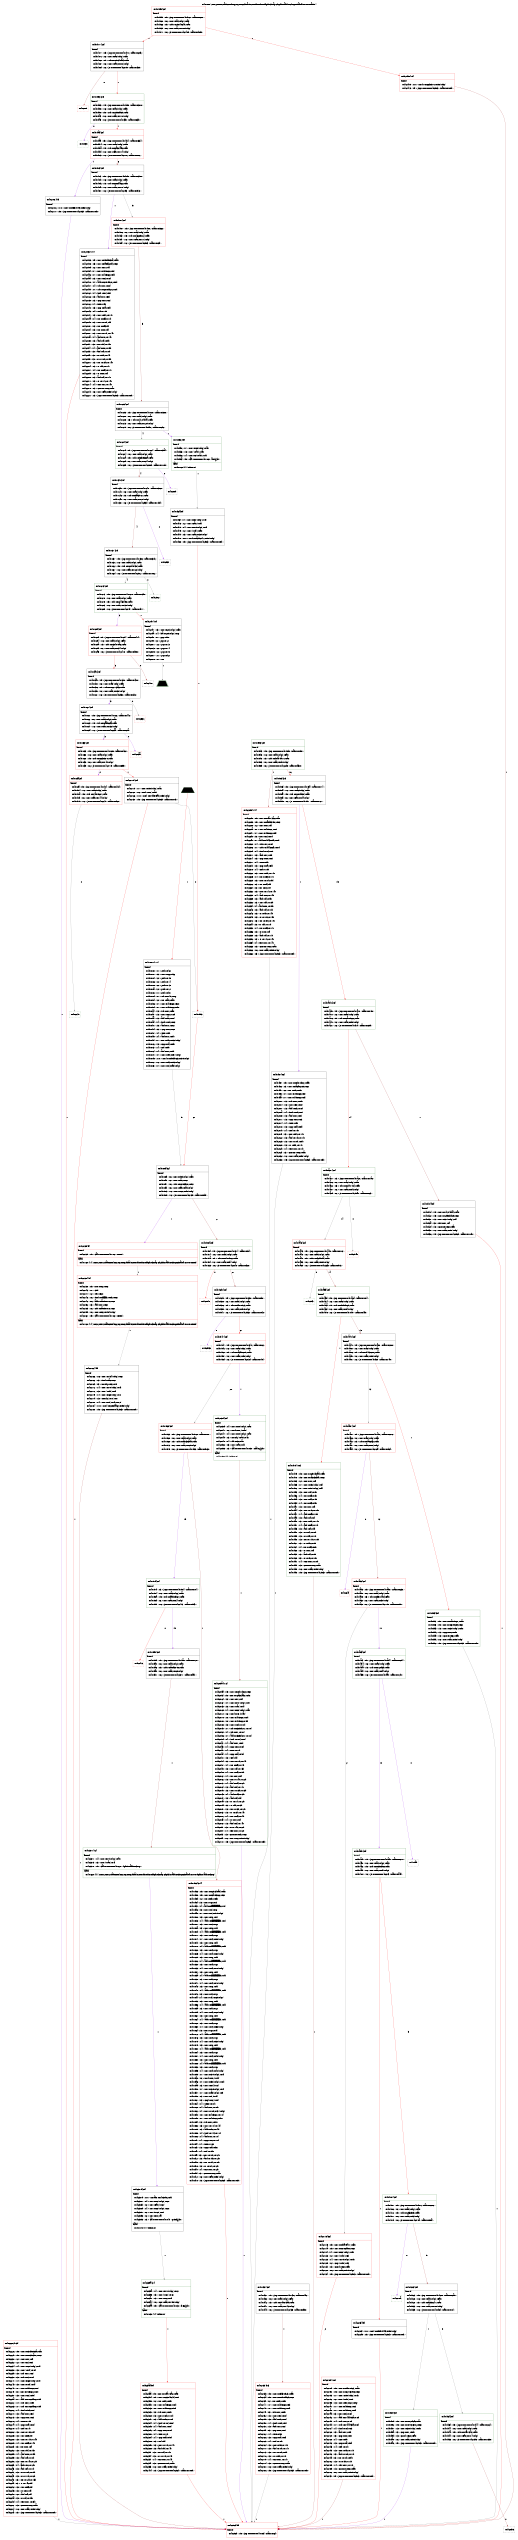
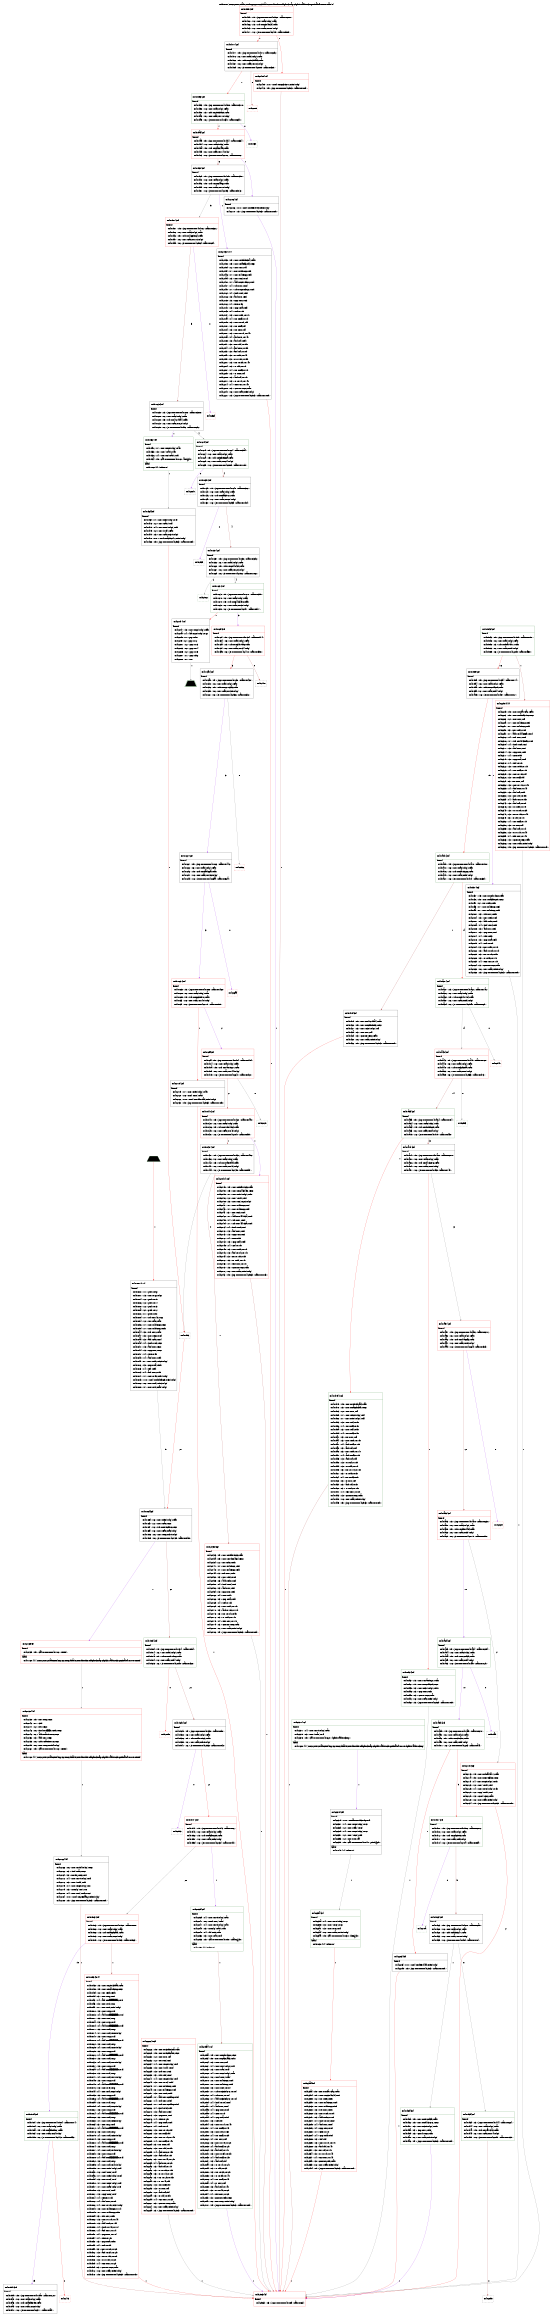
none -> (211, 416)
(194, 901) -> (188, 1250)
none -> (227, 1123)
(161, 1762) -> none
